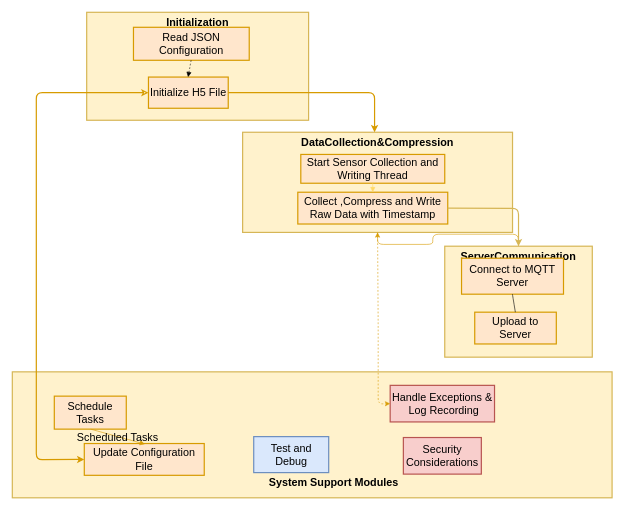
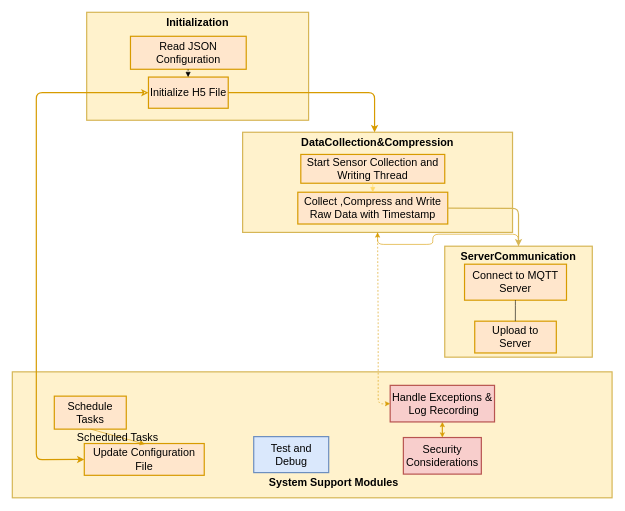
(191, 44) -> (188, 53)
(513, 276) -> (516, 282)
(516, 328) -> (516, 337)
none -> (443, 430)
